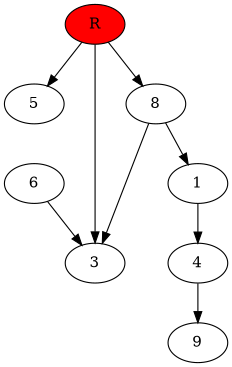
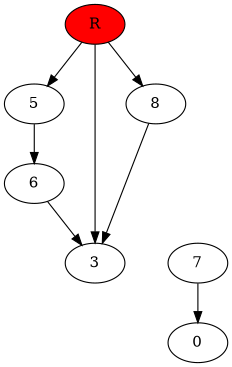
none -> (34, 138)
(198, 184) -> none
(198, 263) -> (198, 263)
(198, 343) -> (198, 343)
